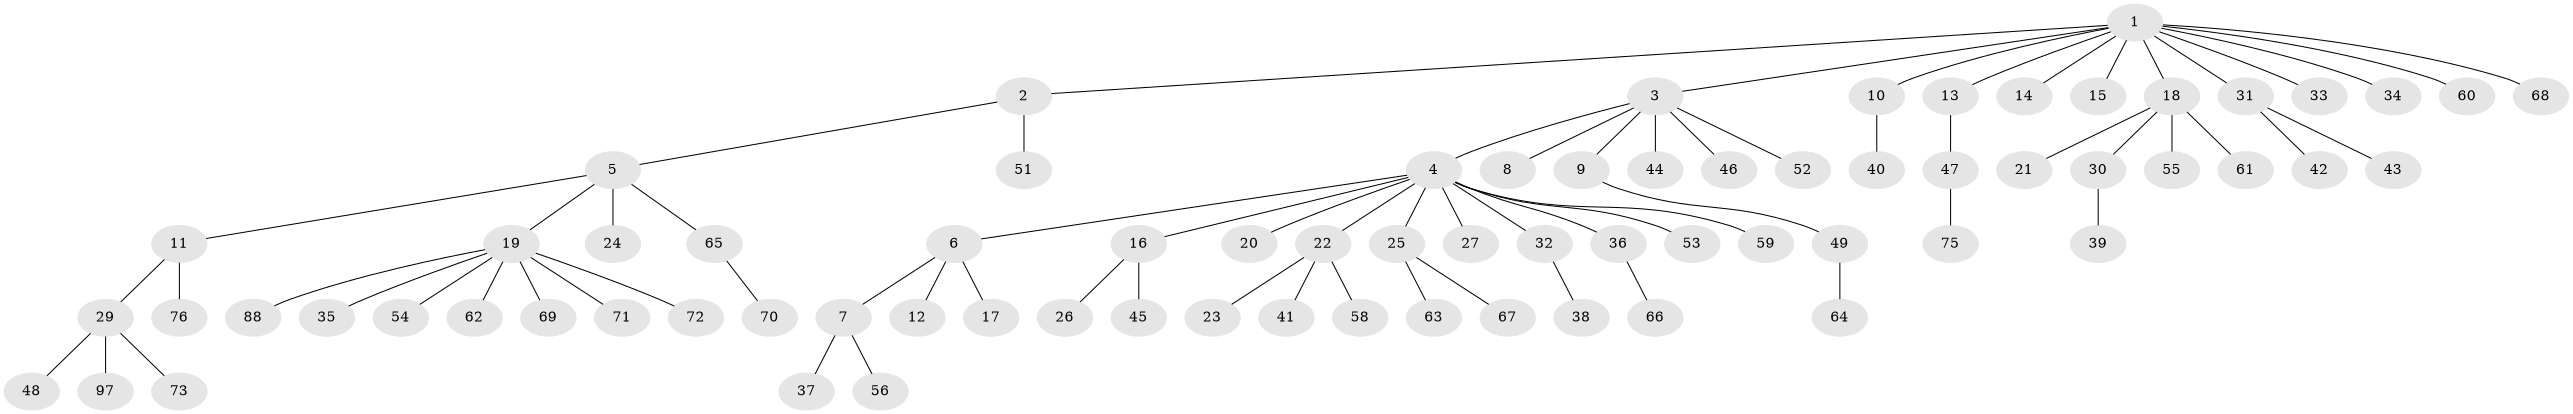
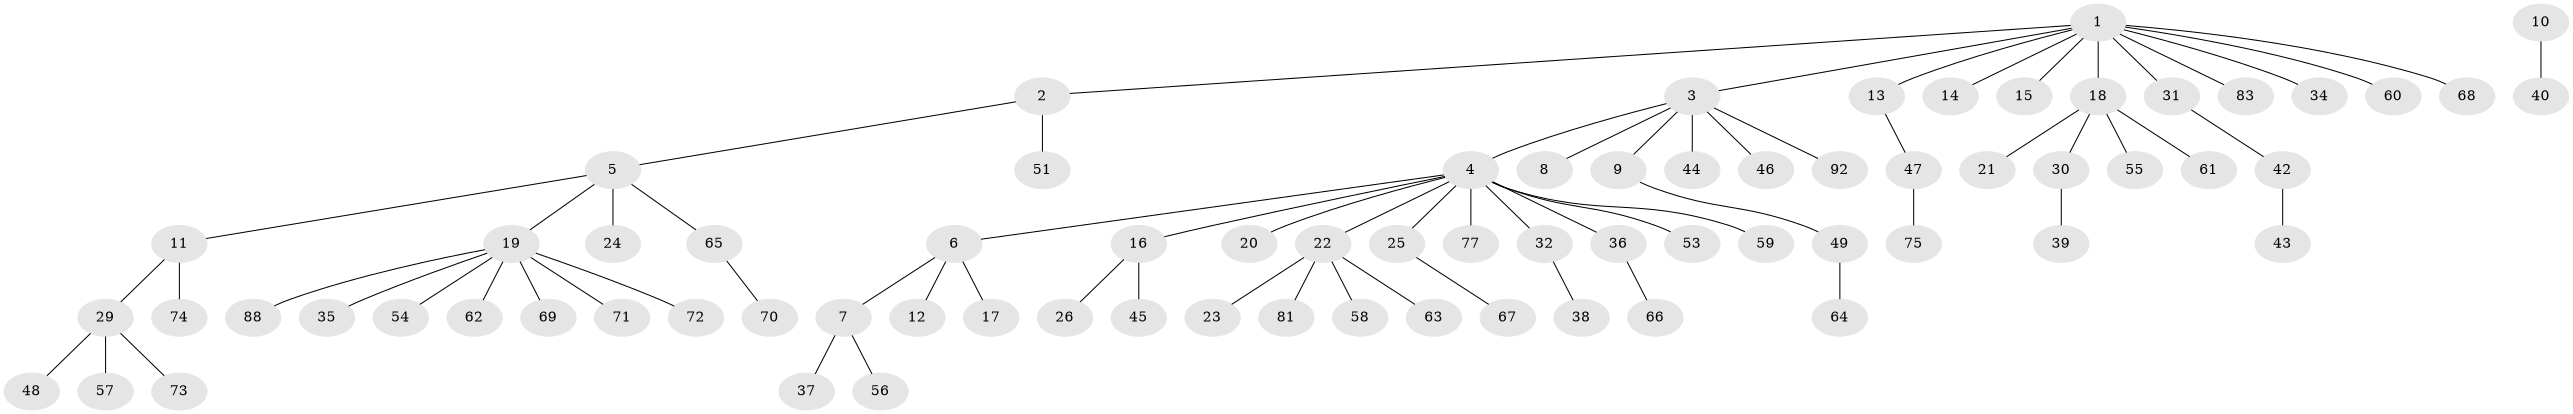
(2002, 52) -> none
(2320, 96) -> (2246, 96)
(2320, 133) -> (2283, 207)
(1803, 170) -> (1840, 170)
(1471, 244) -> (1471, 244)
(1416, 281) -> (1379, 281)
(179, 318) -> (179, 318)
(1286, 318) -> (1286, 318)
(106, 392) -> (106, 392)
